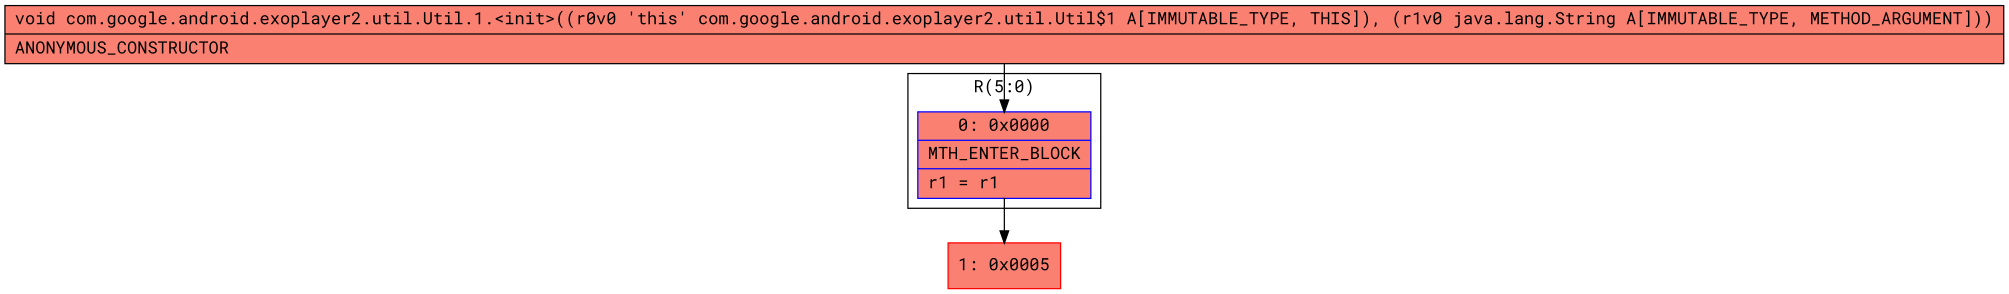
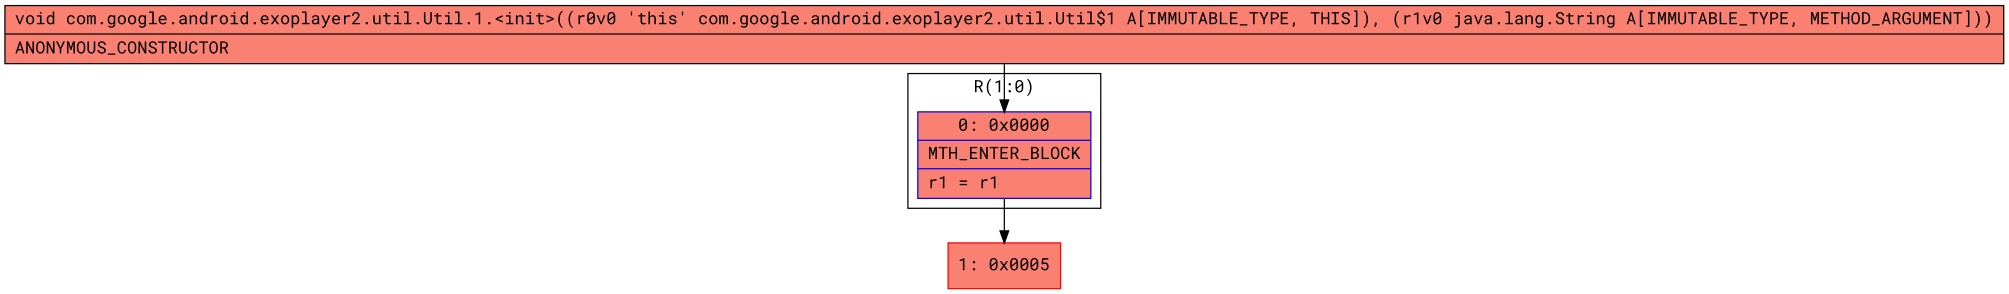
(1004, 88) -> (1004, 88)
